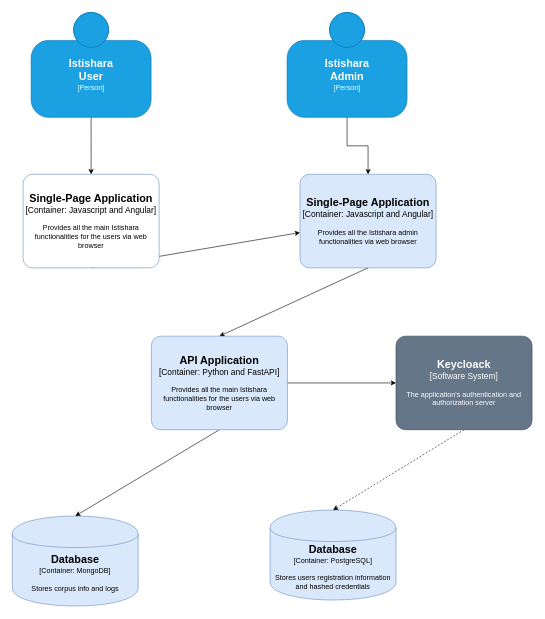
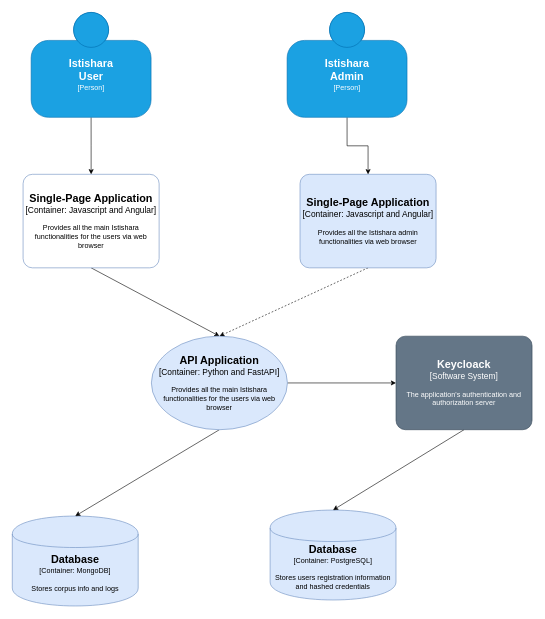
(228, 245) -> (154, 301)
(295, 302) -> (295, 302)
(220, 383) -> (220, 383)
(400, 469) -> (400, 469)
